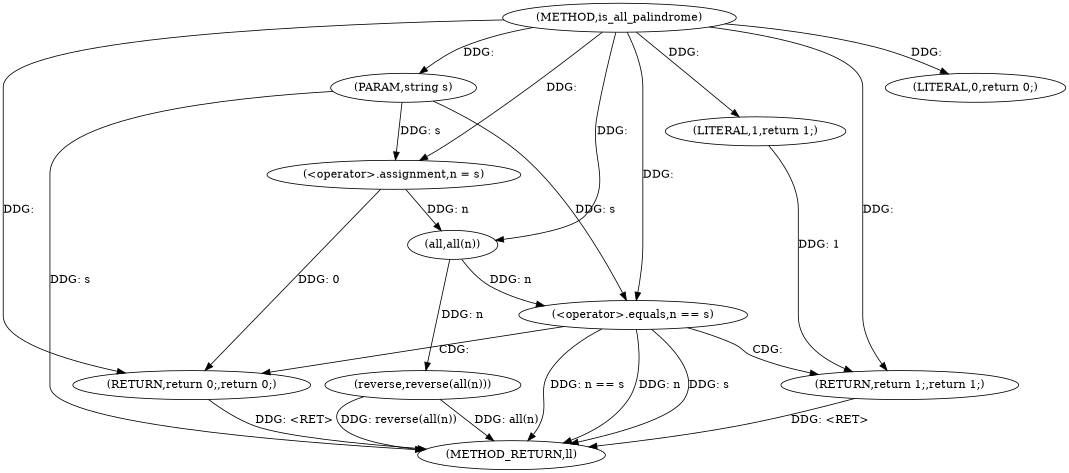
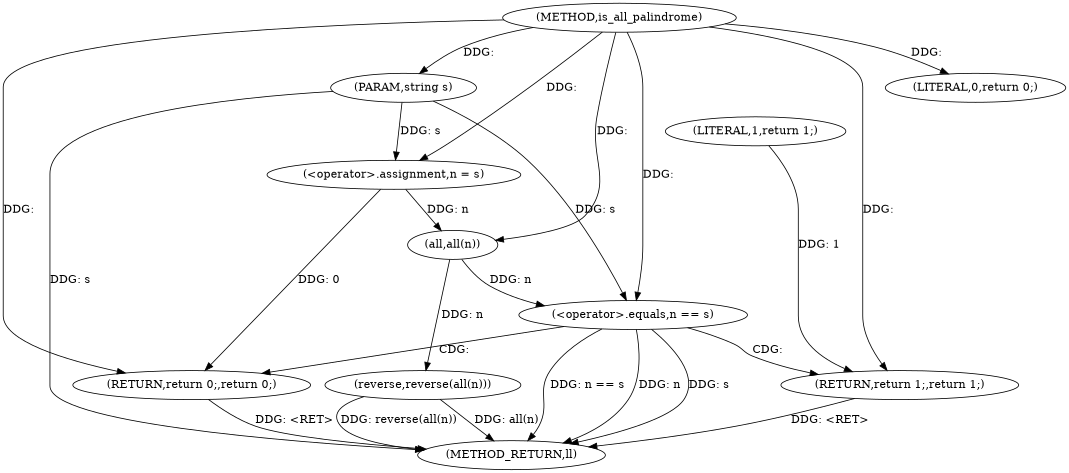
(685, 72) -> none
